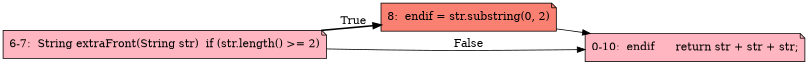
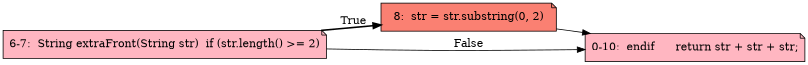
(469, 17) -> (469, 17)
